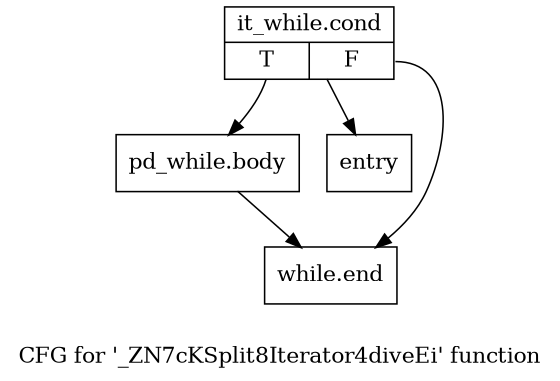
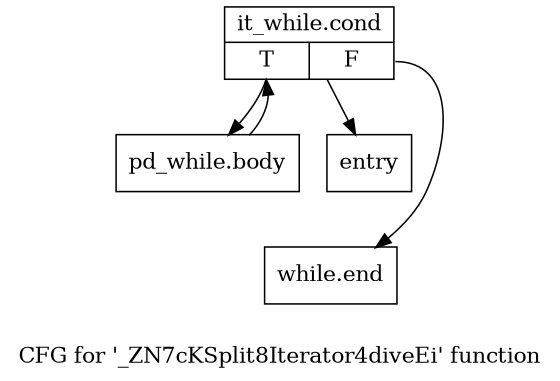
(263, 214) -> (262, 117)
